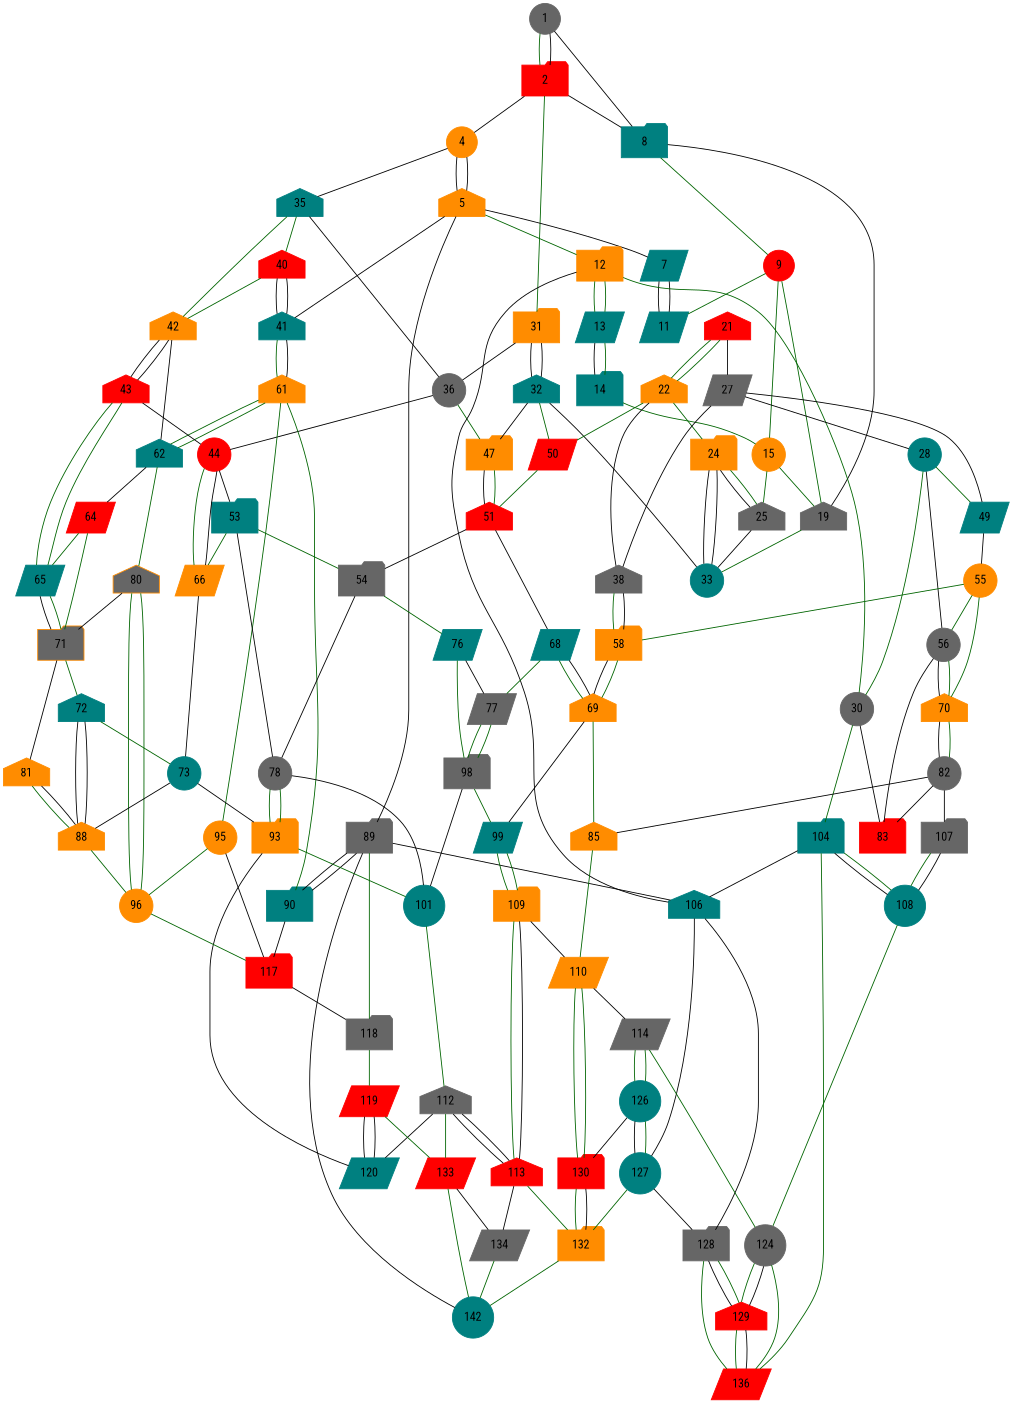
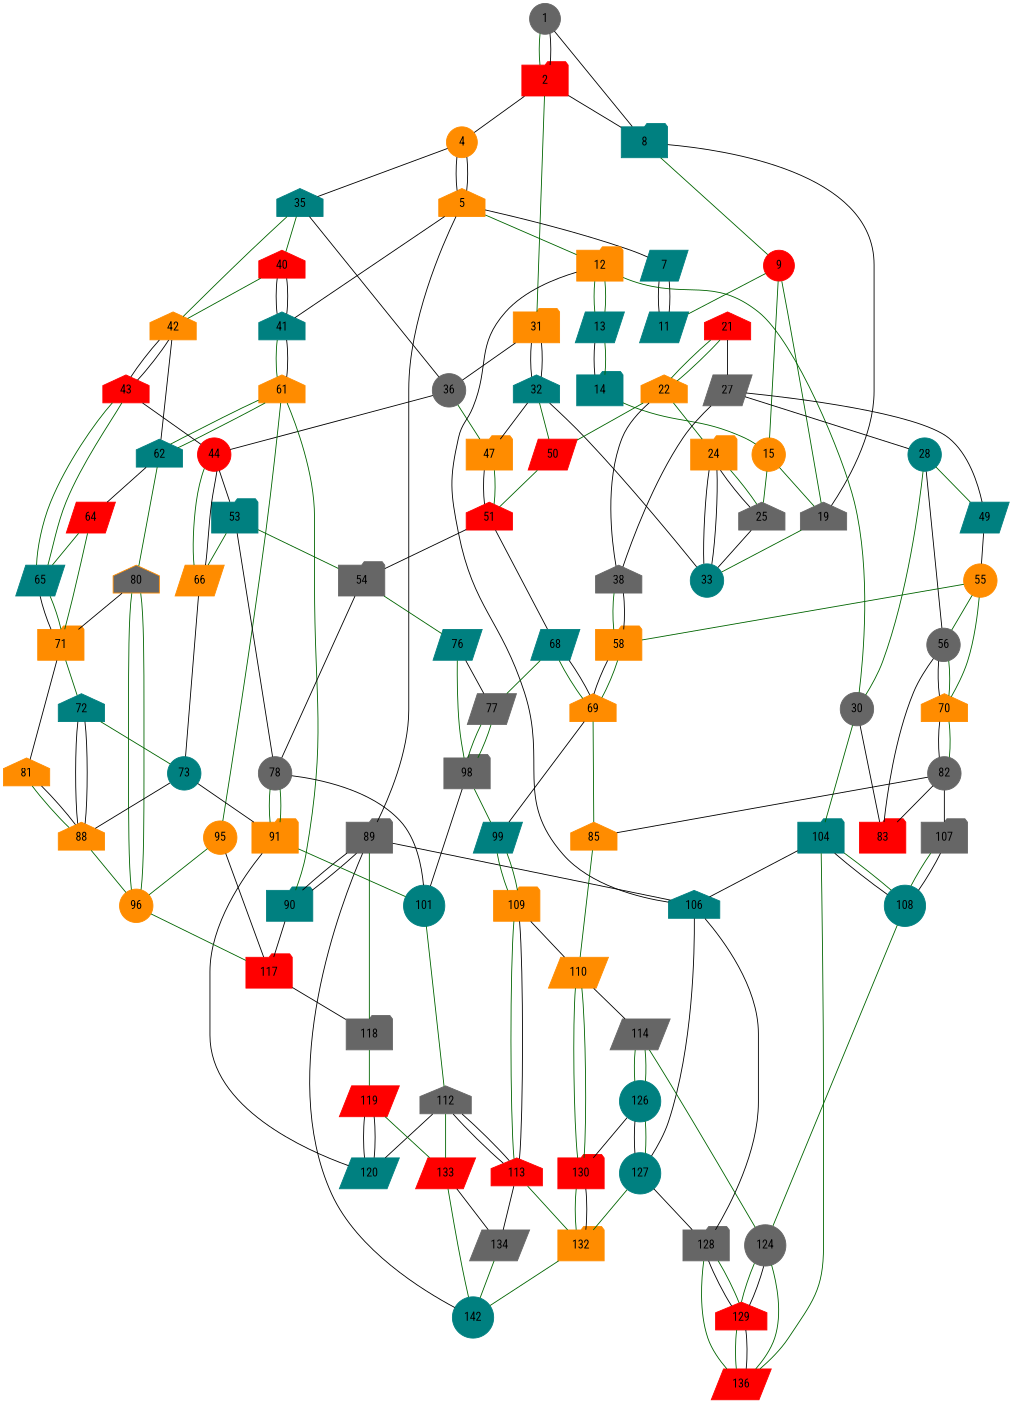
(61, 645) -> (61, 645)
(275, 838) -> (275, 838)
